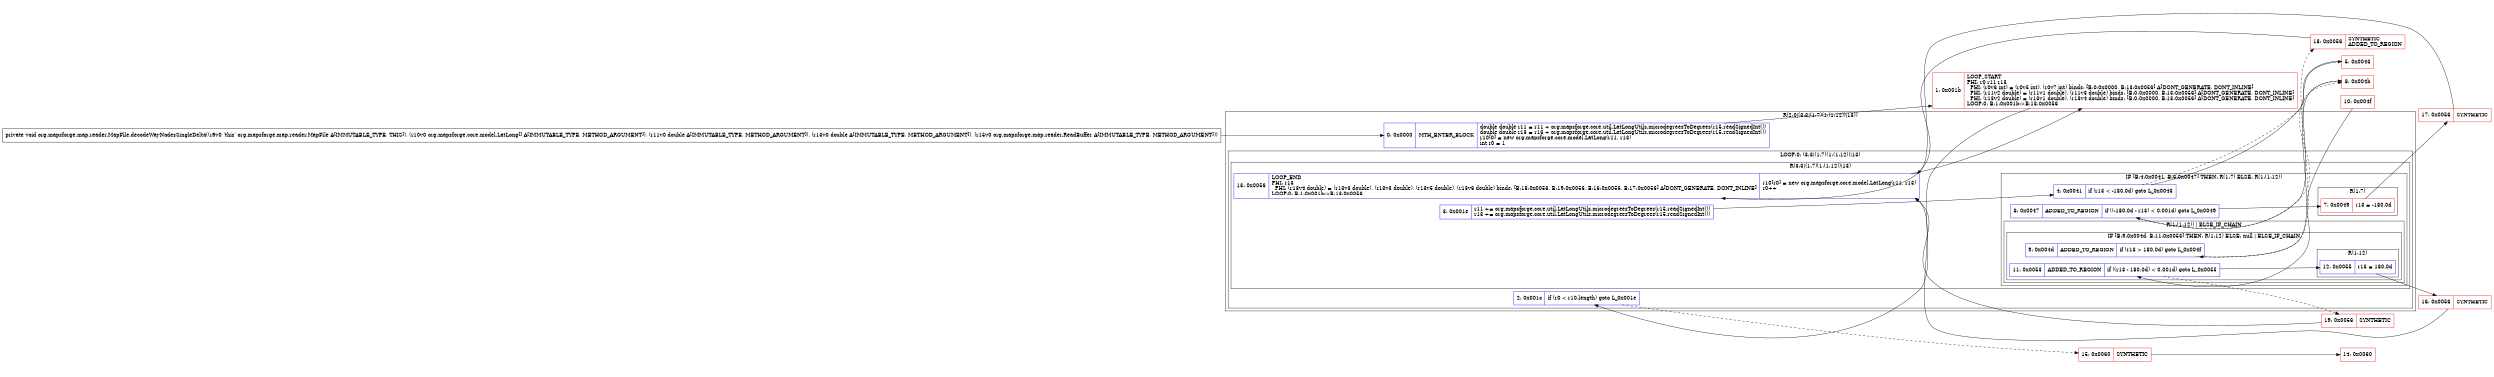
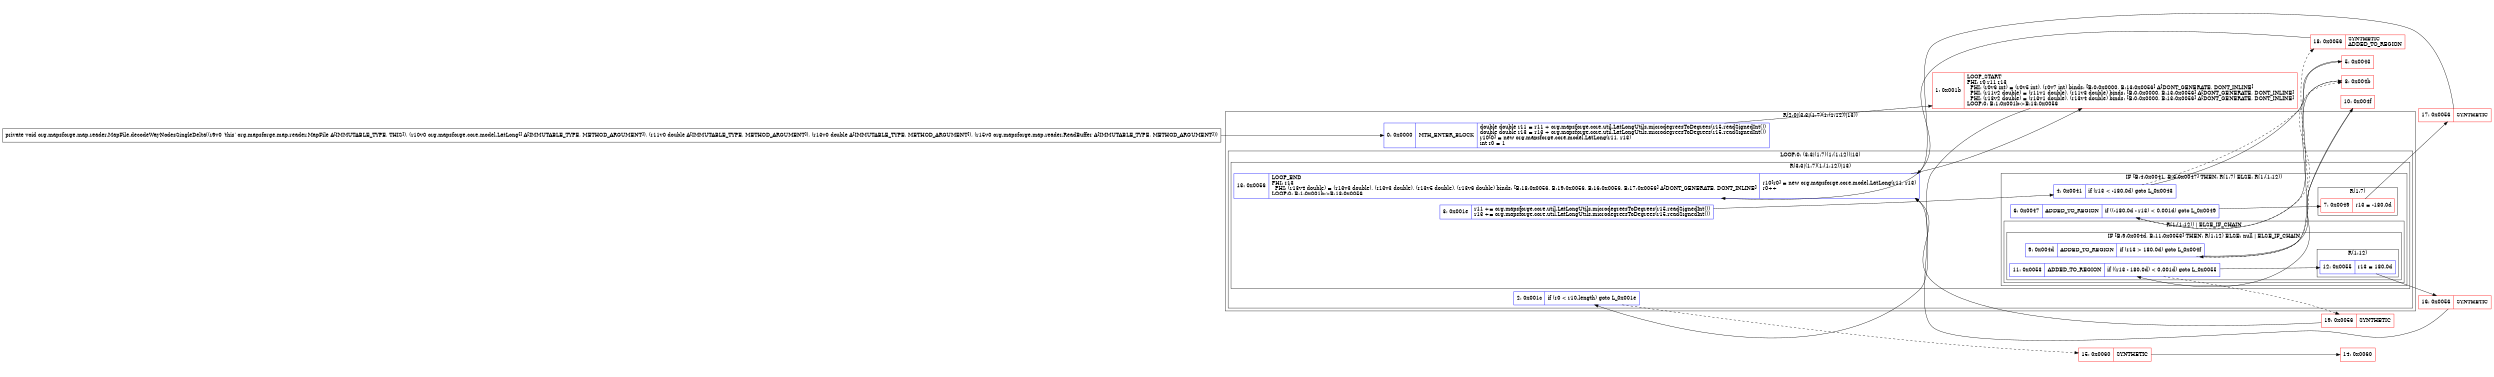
none -> (2308, 221)
